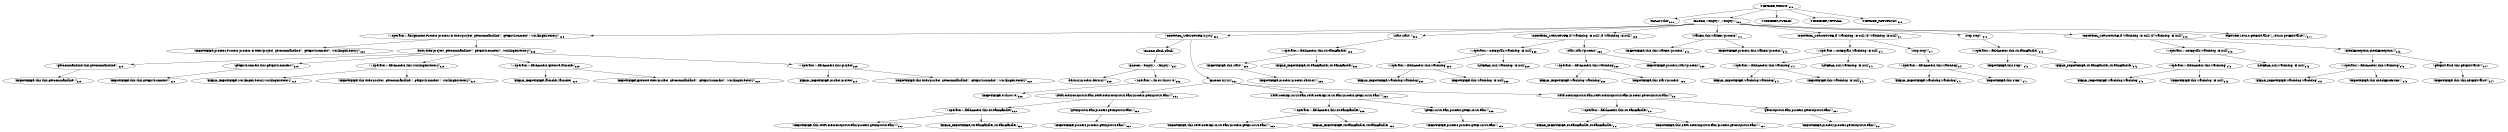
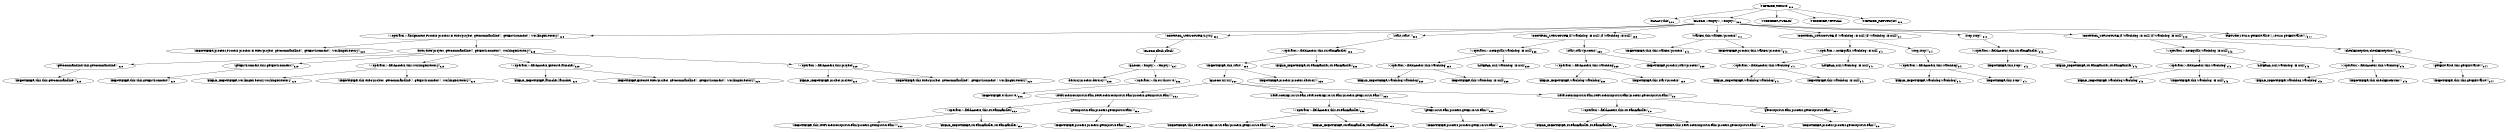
(1192, 62) -> (1225, 72)
